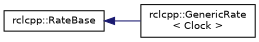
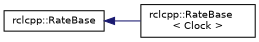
(198, 21) -> (198, 21)
